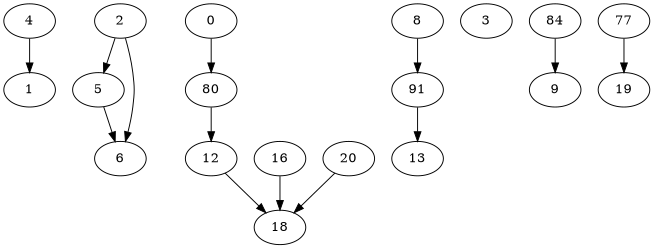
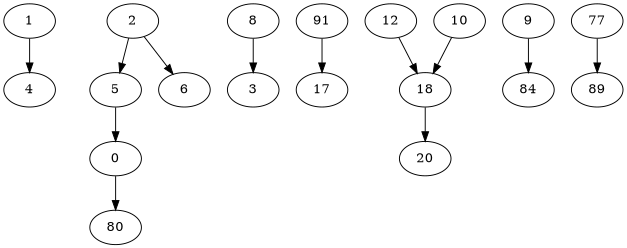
(30, 51) -> (30, 51)
(418, 51) -> (253, 51)
(555, 51) -> (528, 51)
(624, 90) -> (597, 90)
(108, 120) -> (116, 120)
(211, 120) -> none
(280, 159) -> (460, 21)
(418, 159) -> (322, 90)
(318, 190) -> (425, 120)
